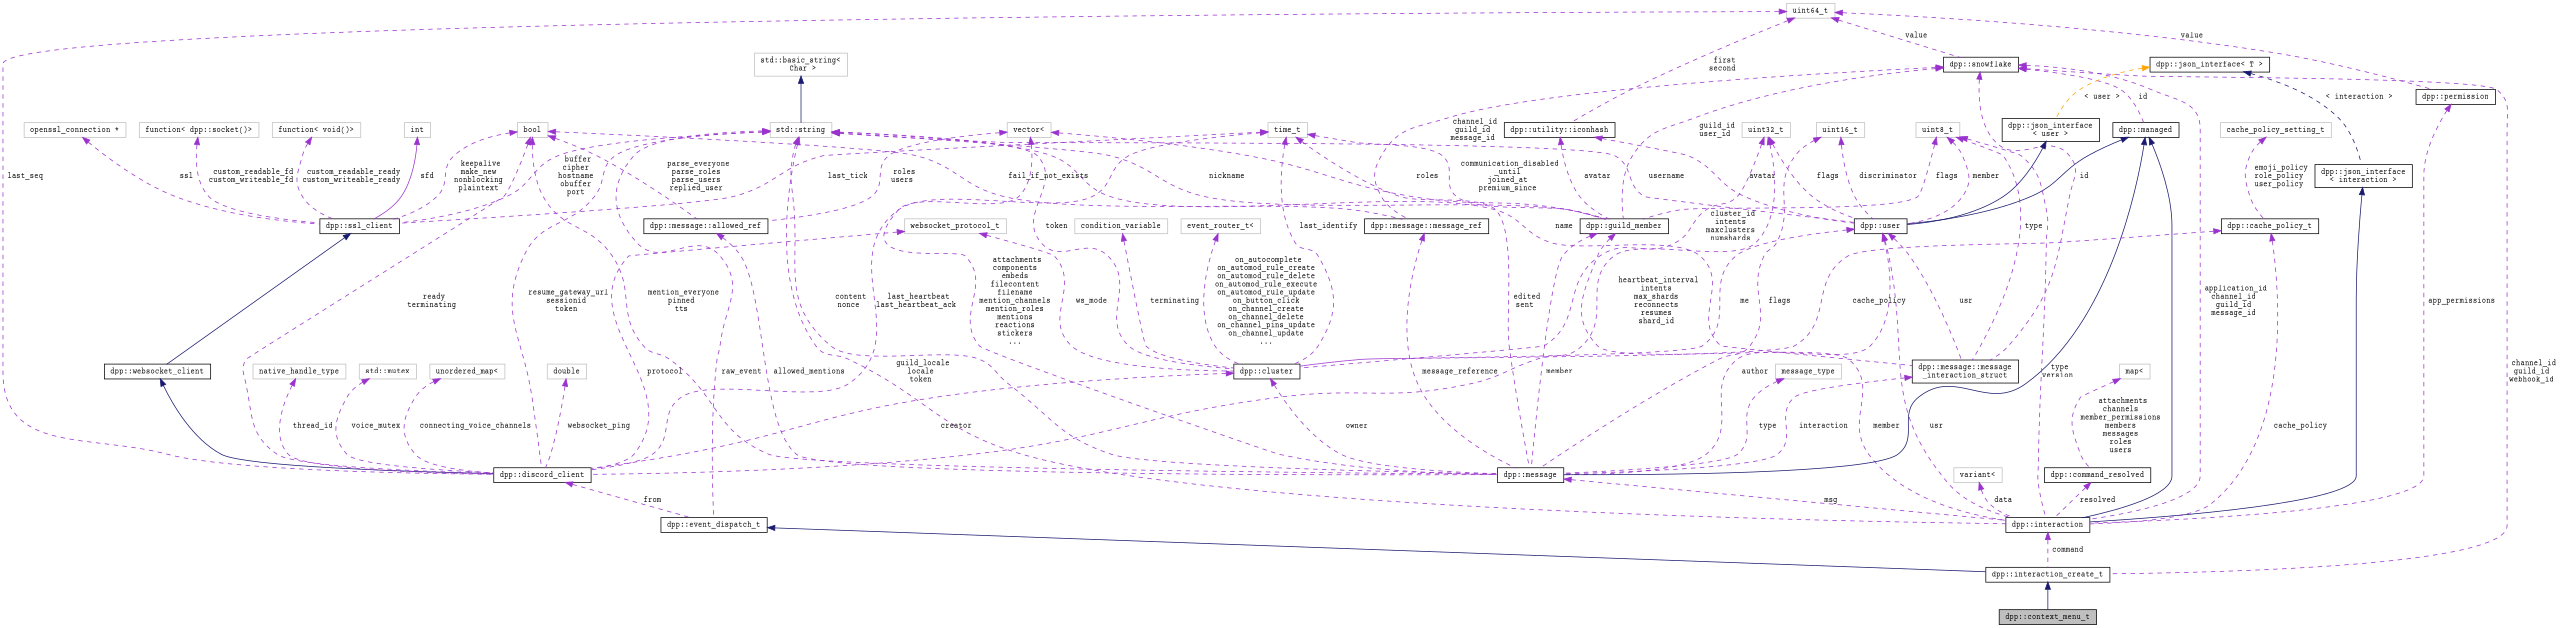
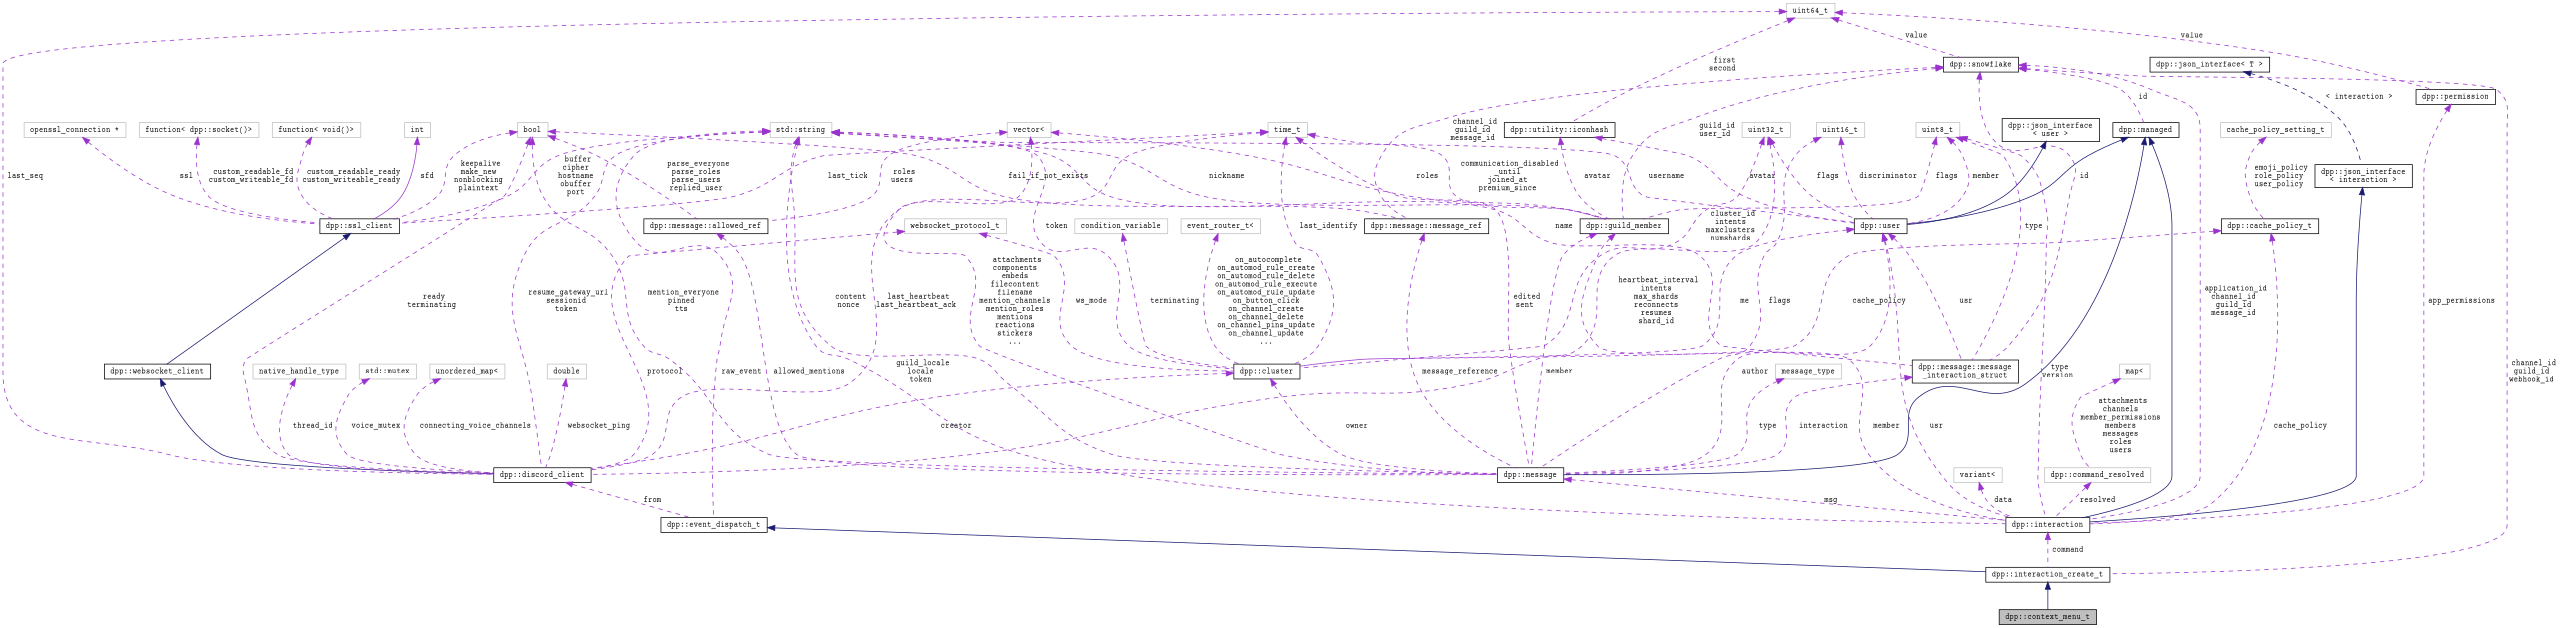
(801, 65) -> none
(2090, 84) -> none
(2098, 475) -> (2098, 475)
